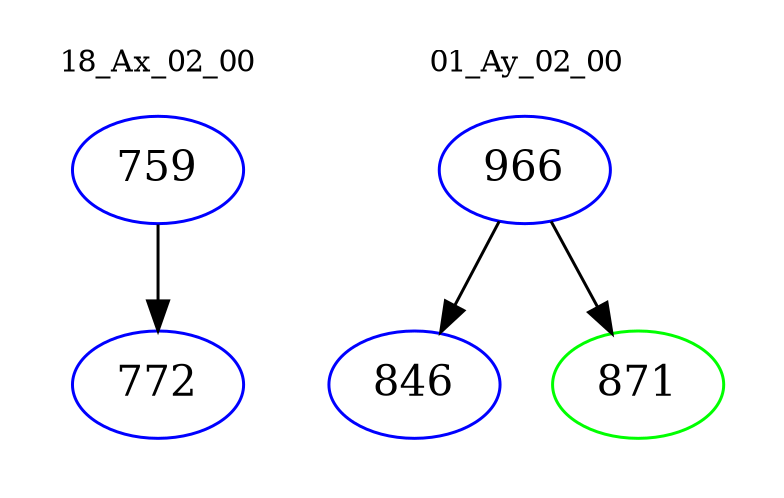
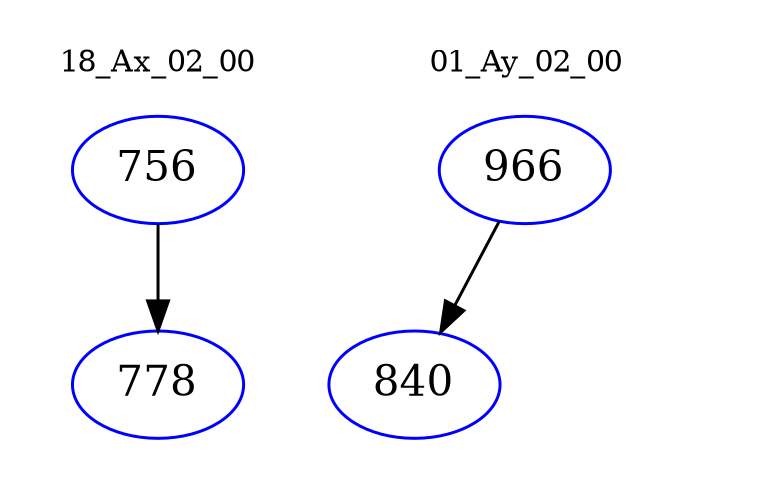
(158, 170) -> (158, 170)
(158, 385) -> (158, 385)
(414, 385) -> (414, 385)
(638, 385) -> none
